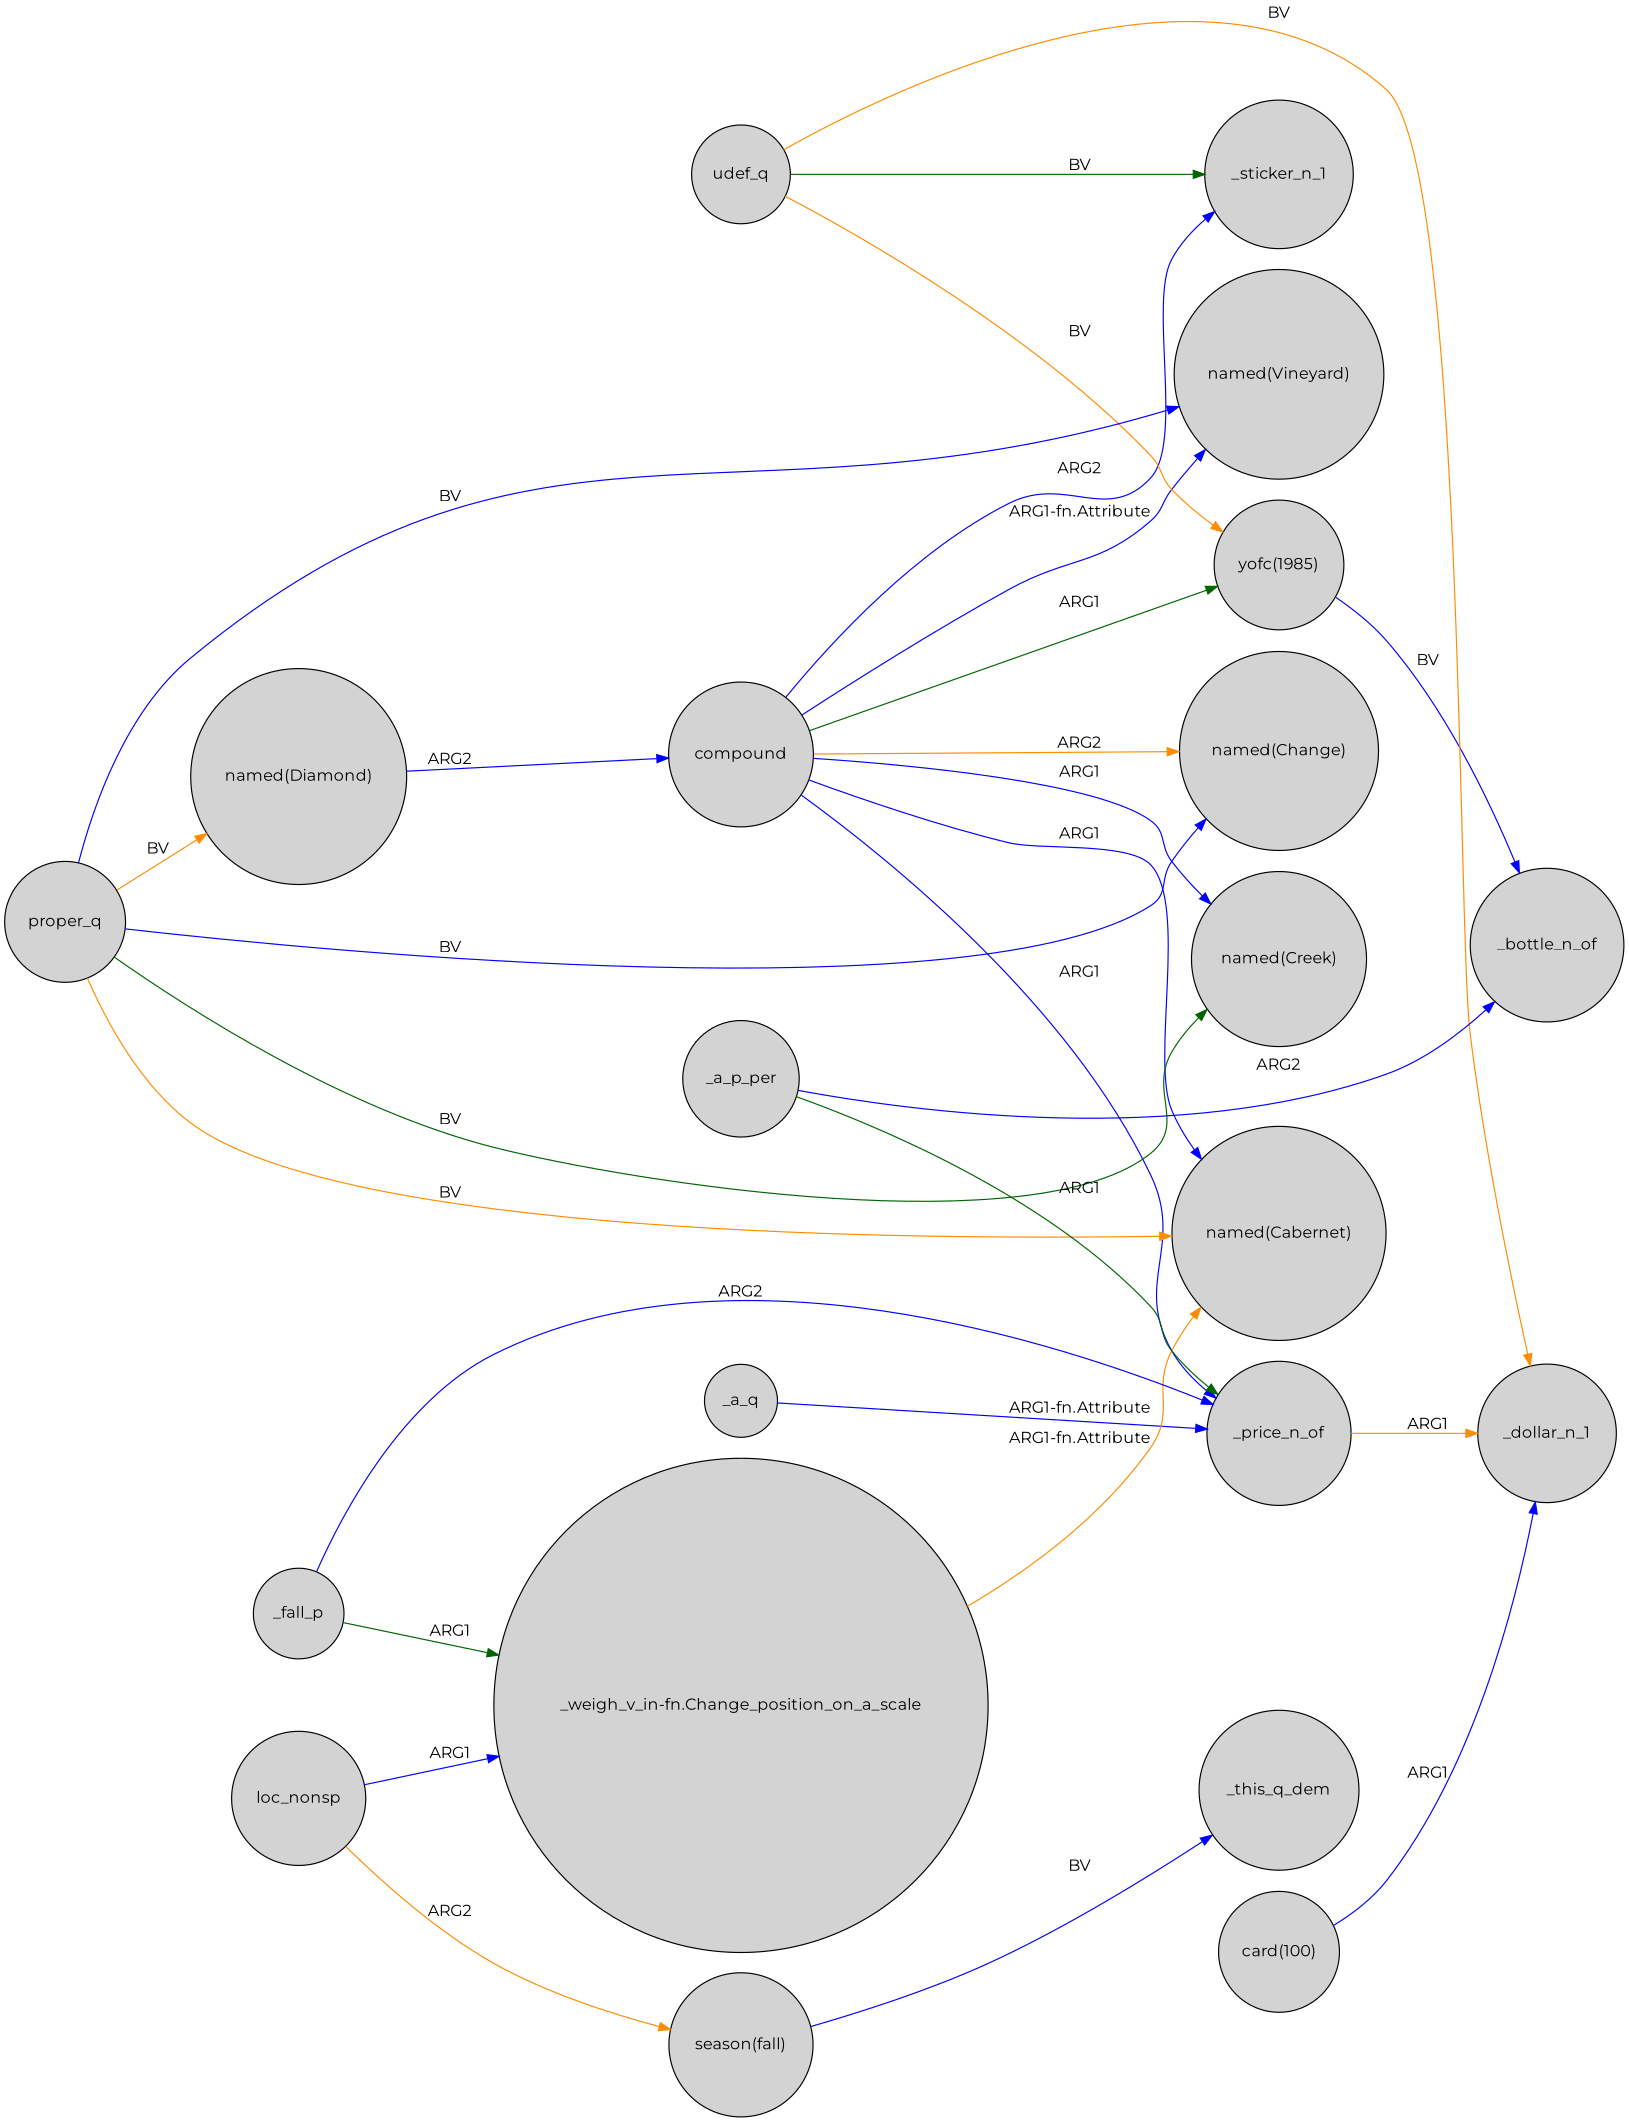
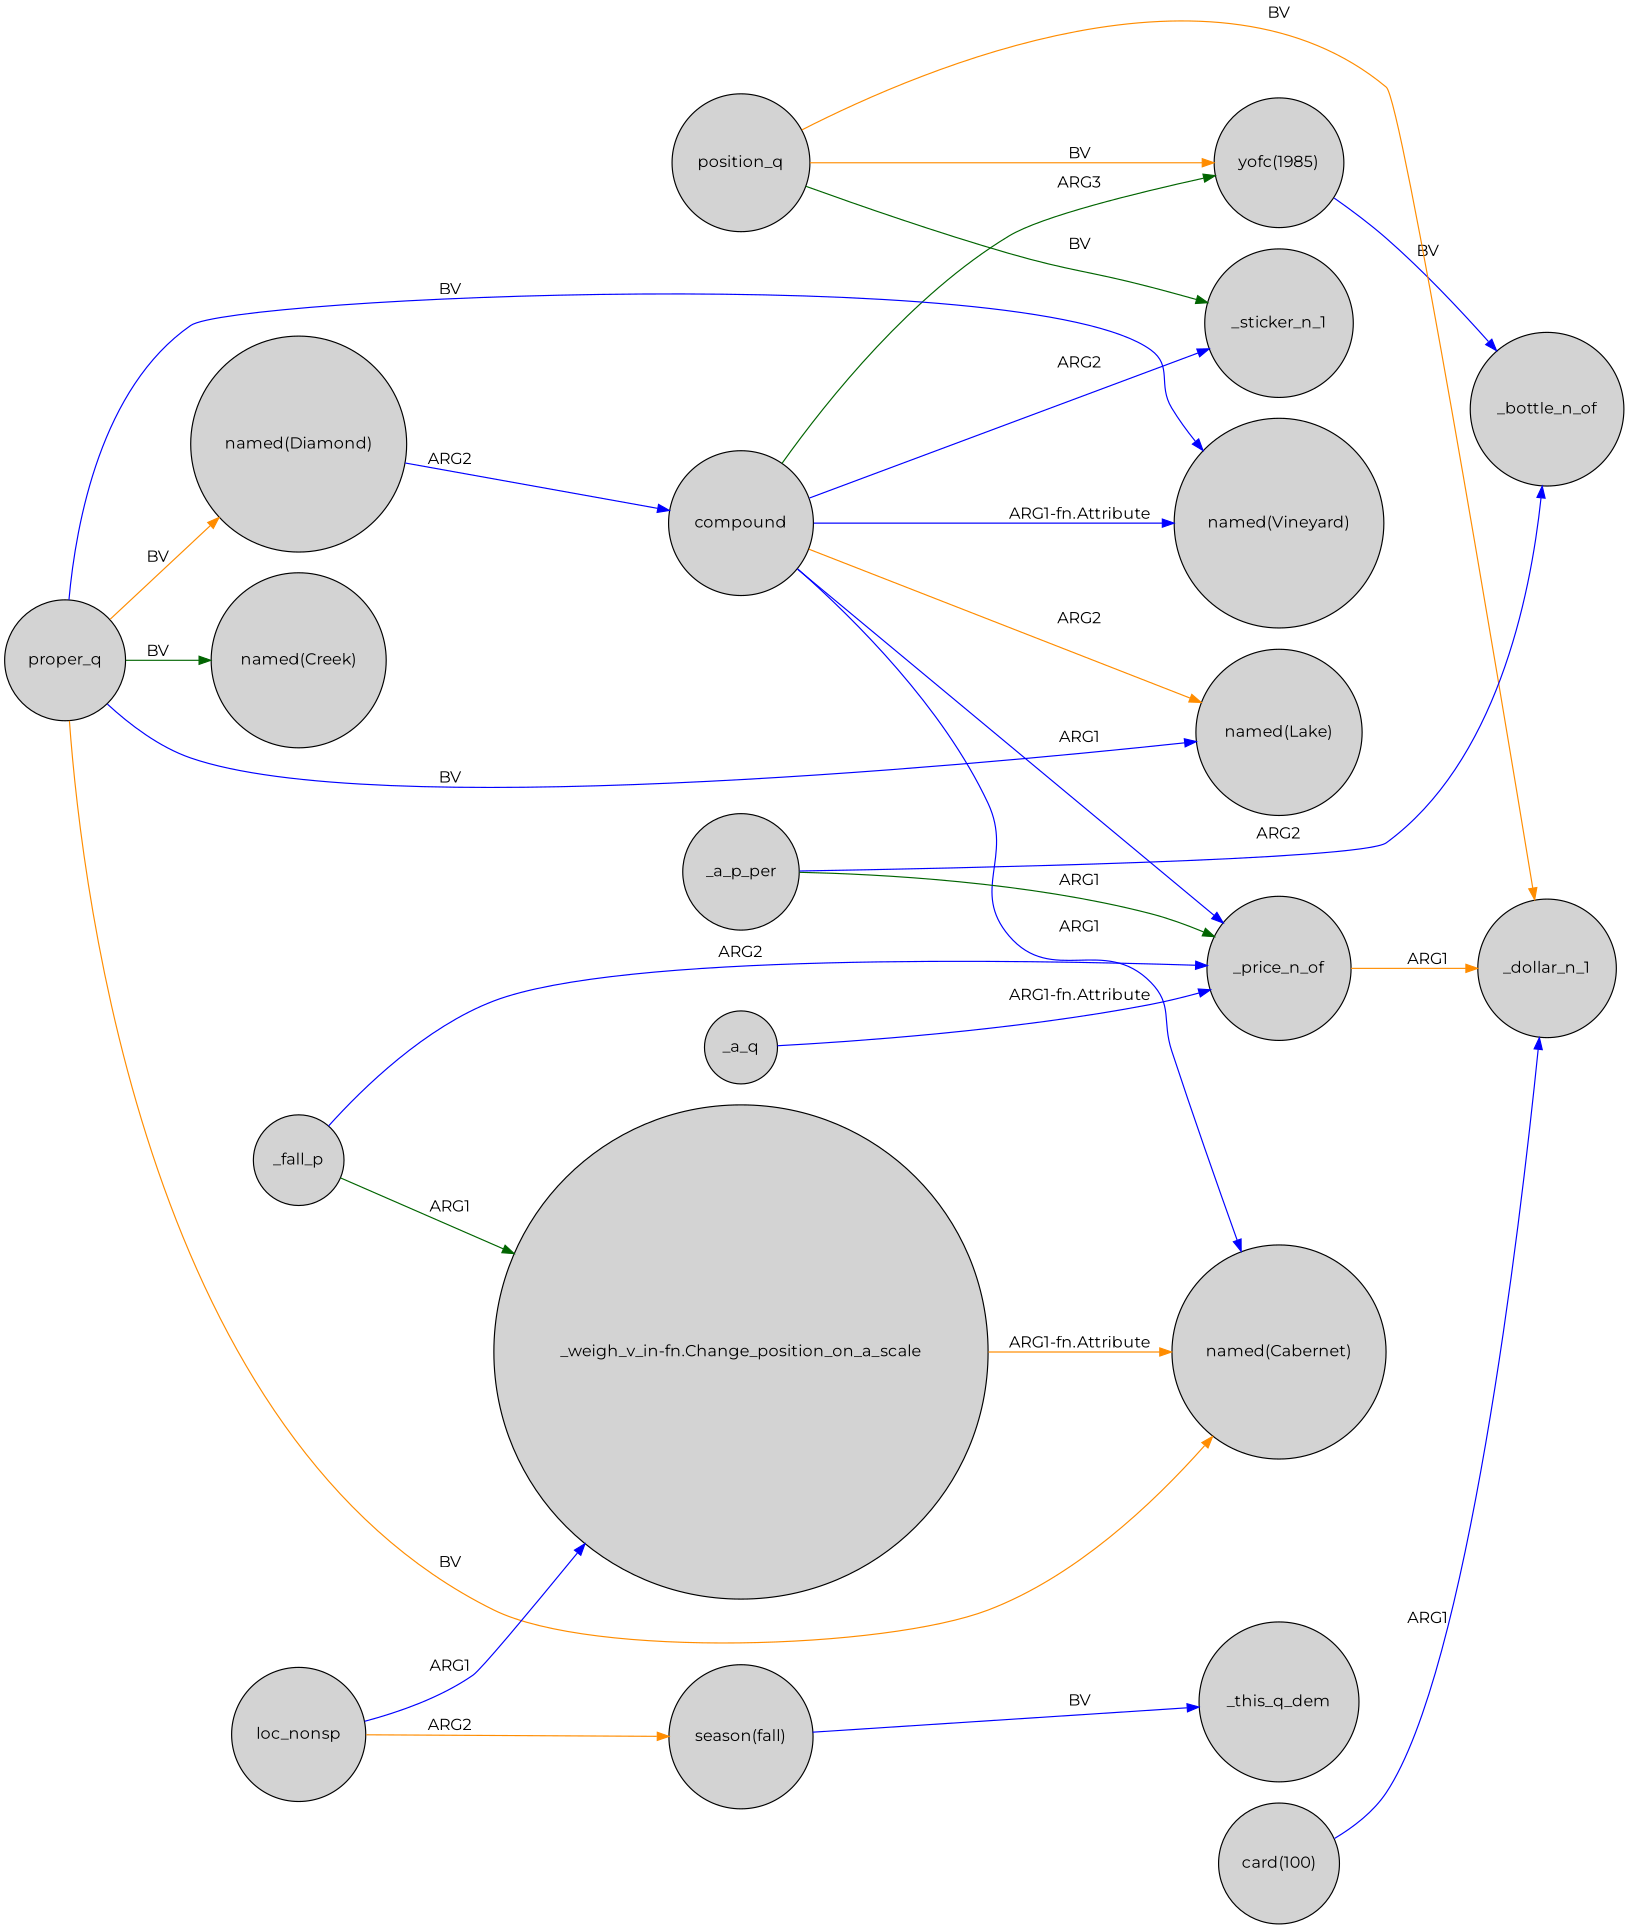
(741, 174) -> (741, 163)
(1080, 603) -> (1080, 183)
(1279, 751) -> (1279, 732)
(1031, 783) -> none
